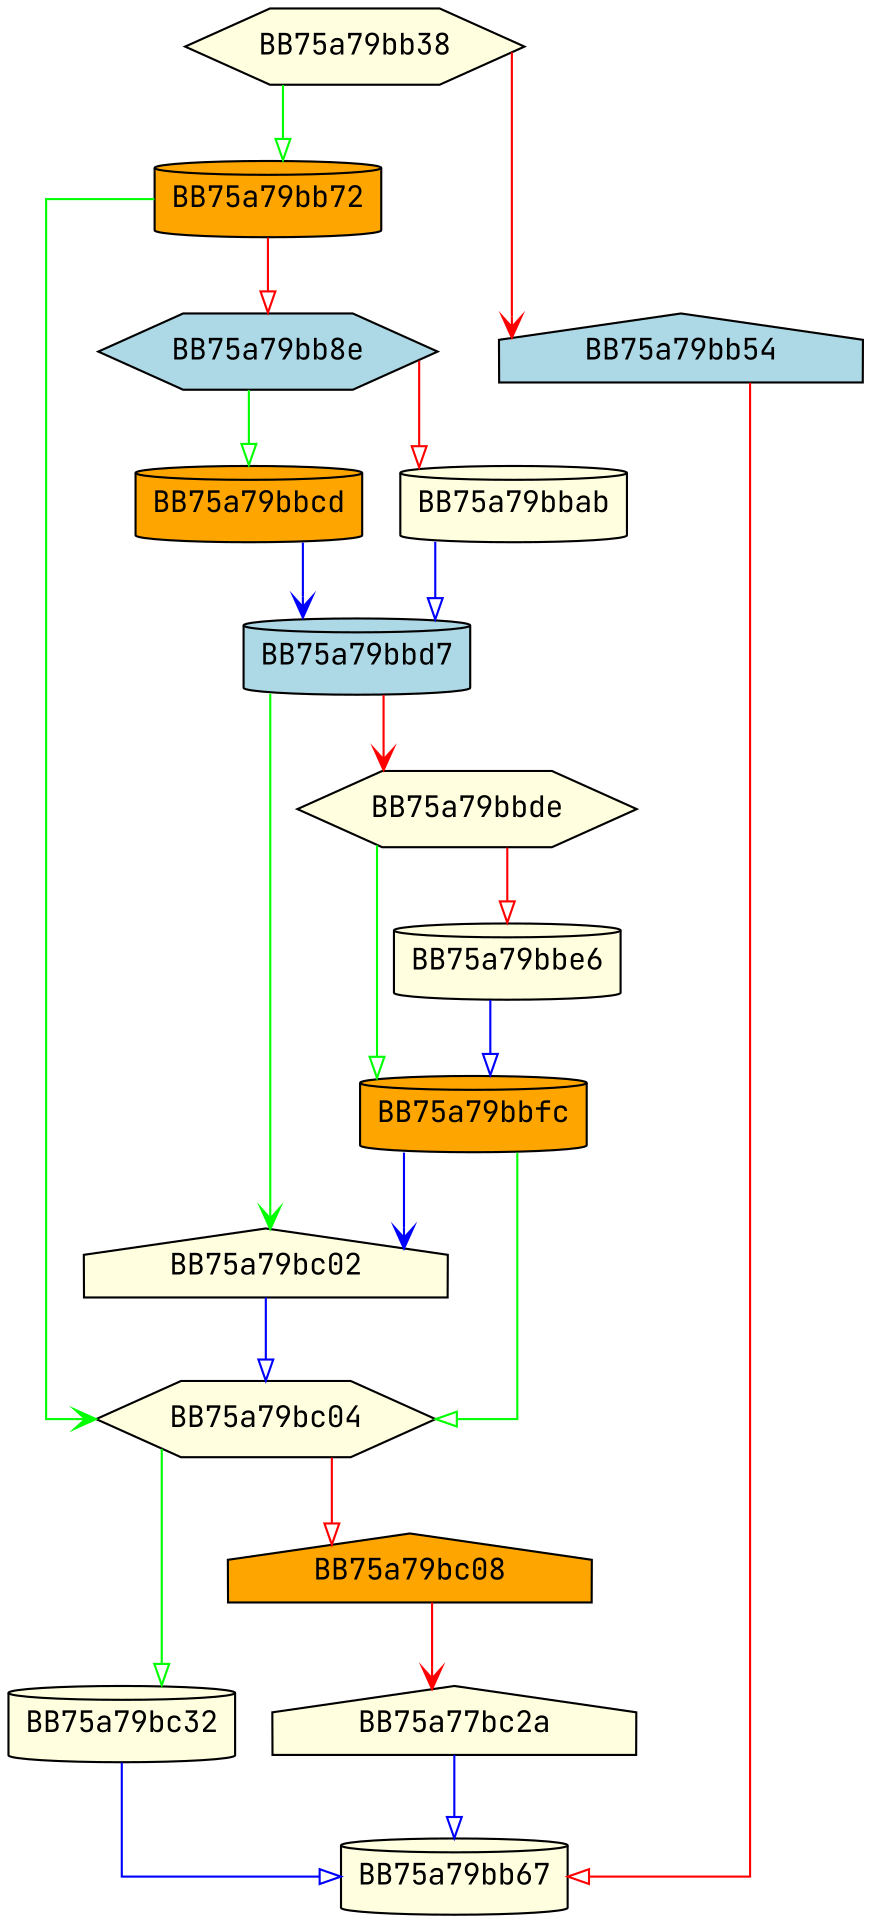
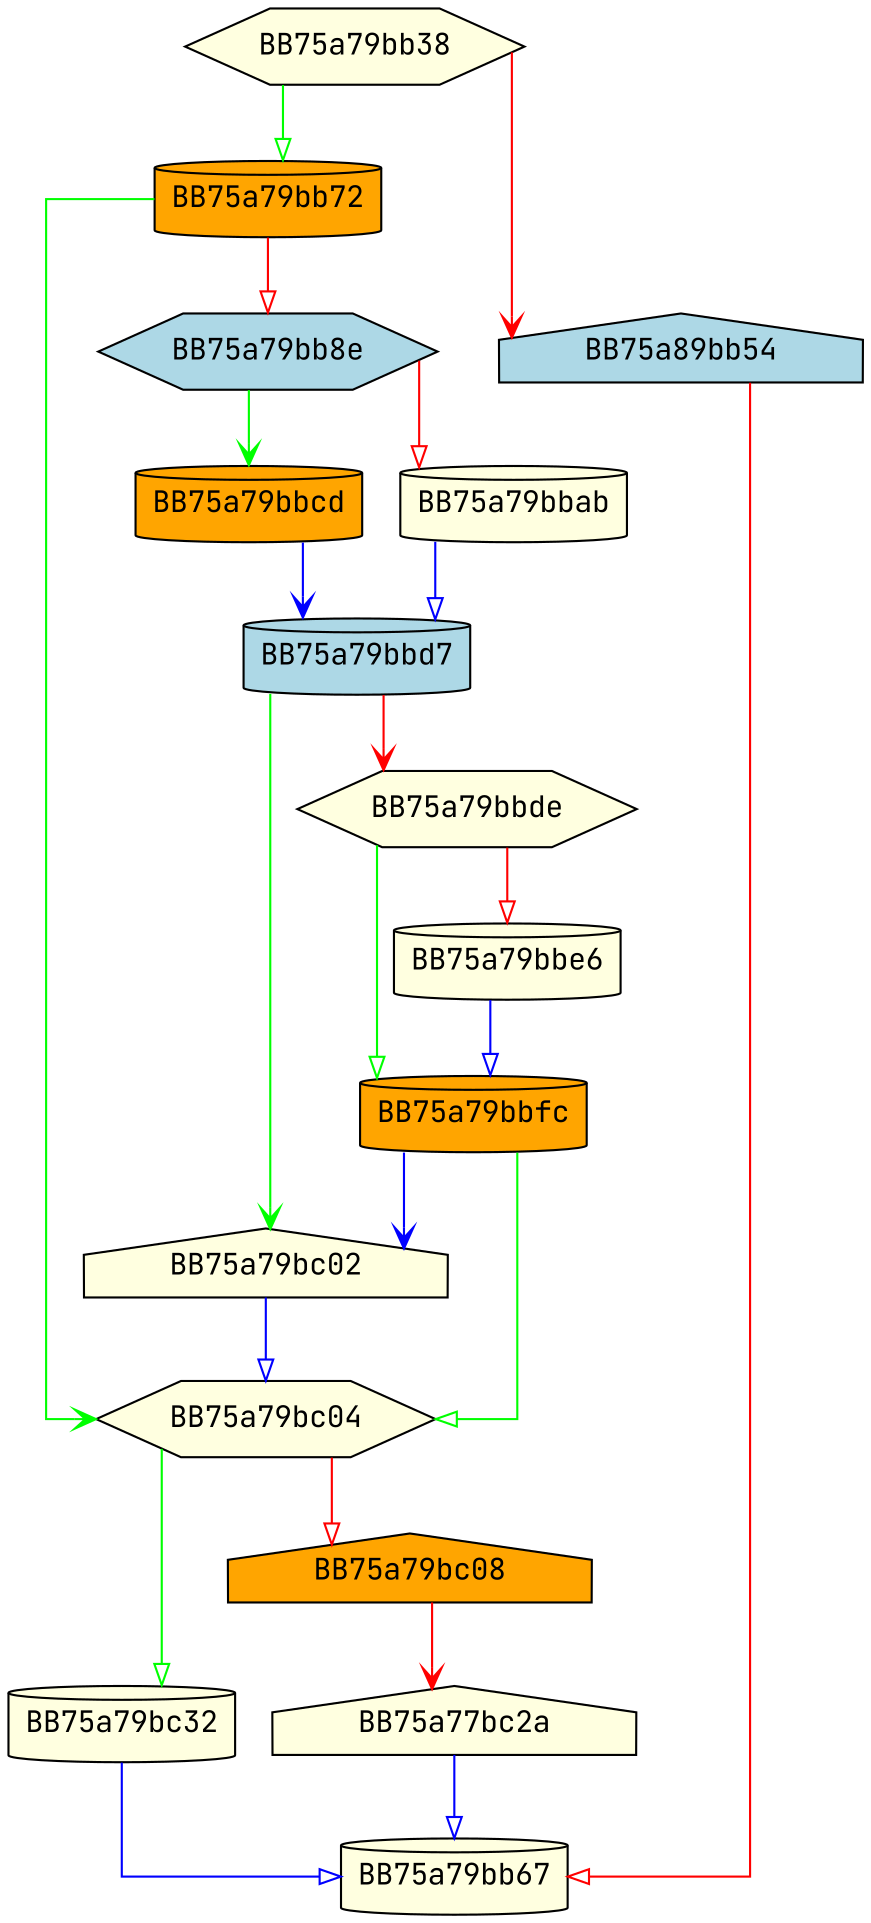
(681, 352) -> (681, 352)
(249, 417) -> (249, 417)
